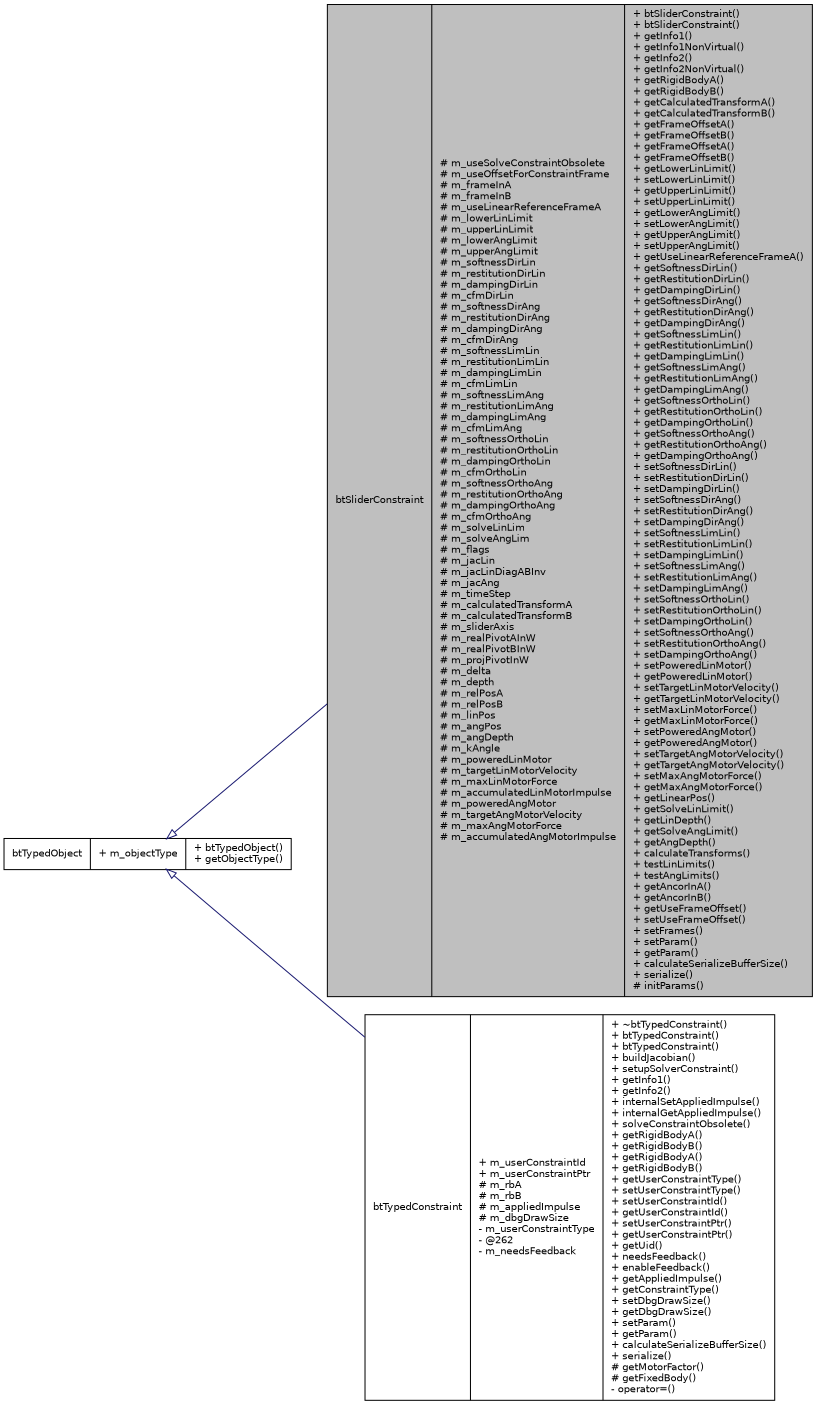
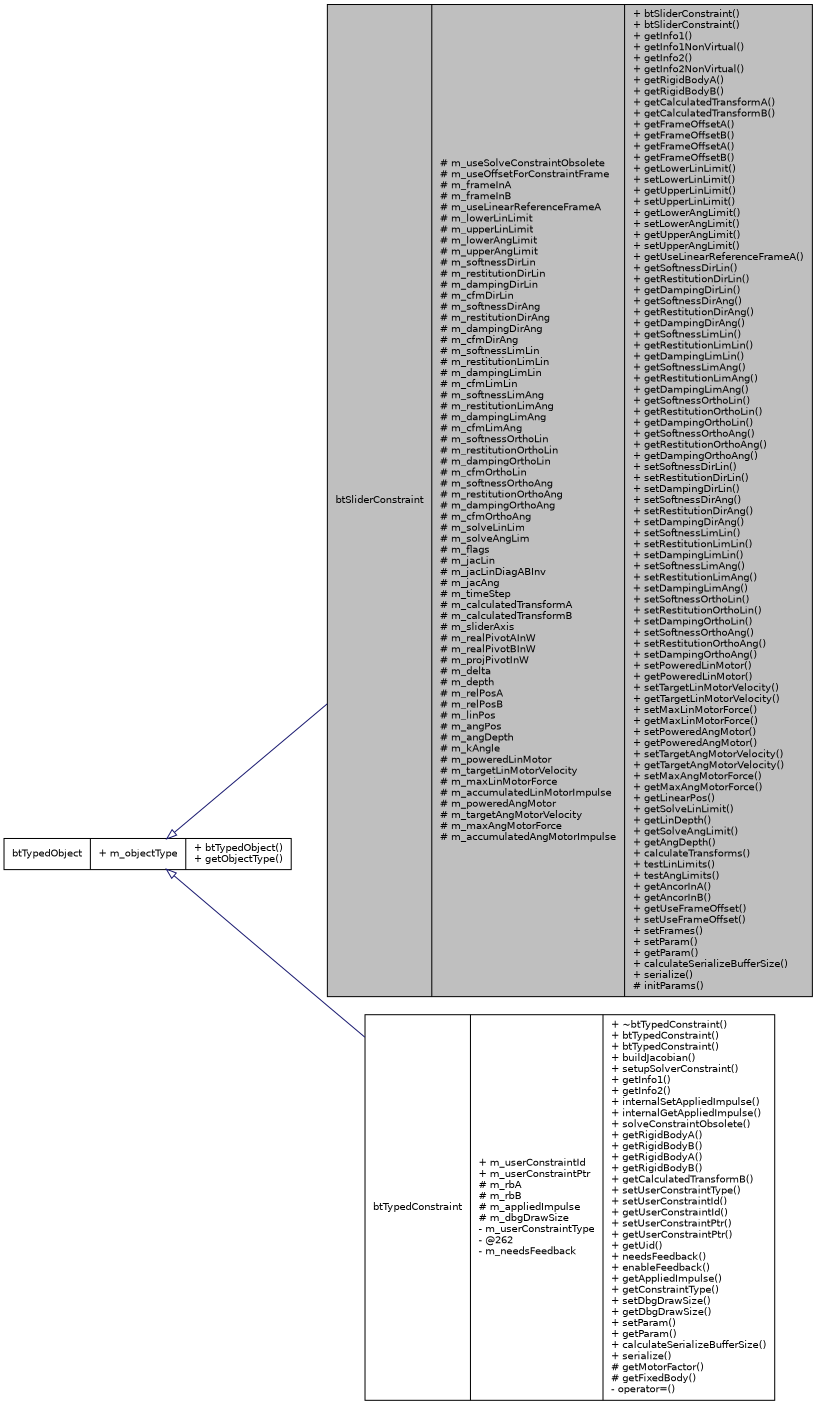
(676, 1179) -> (682, 1179)
